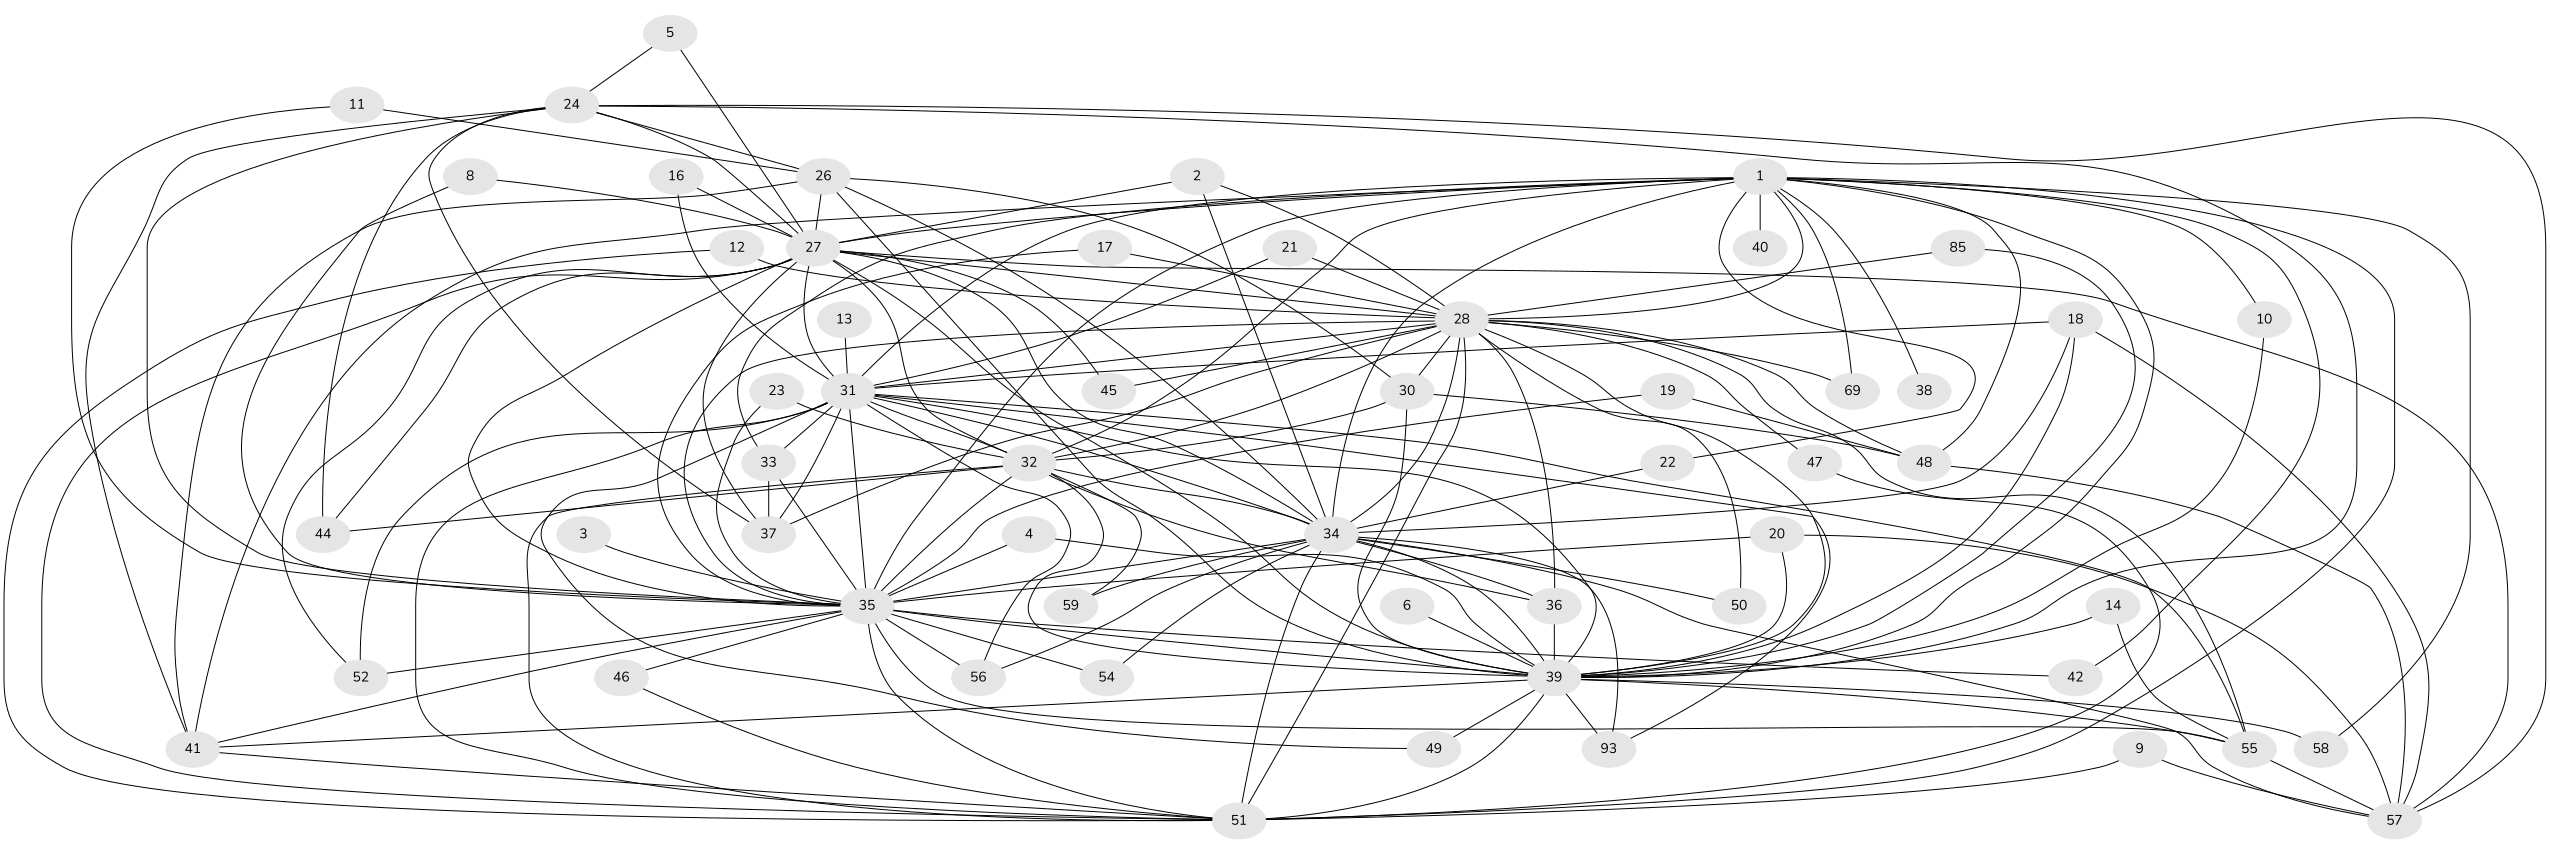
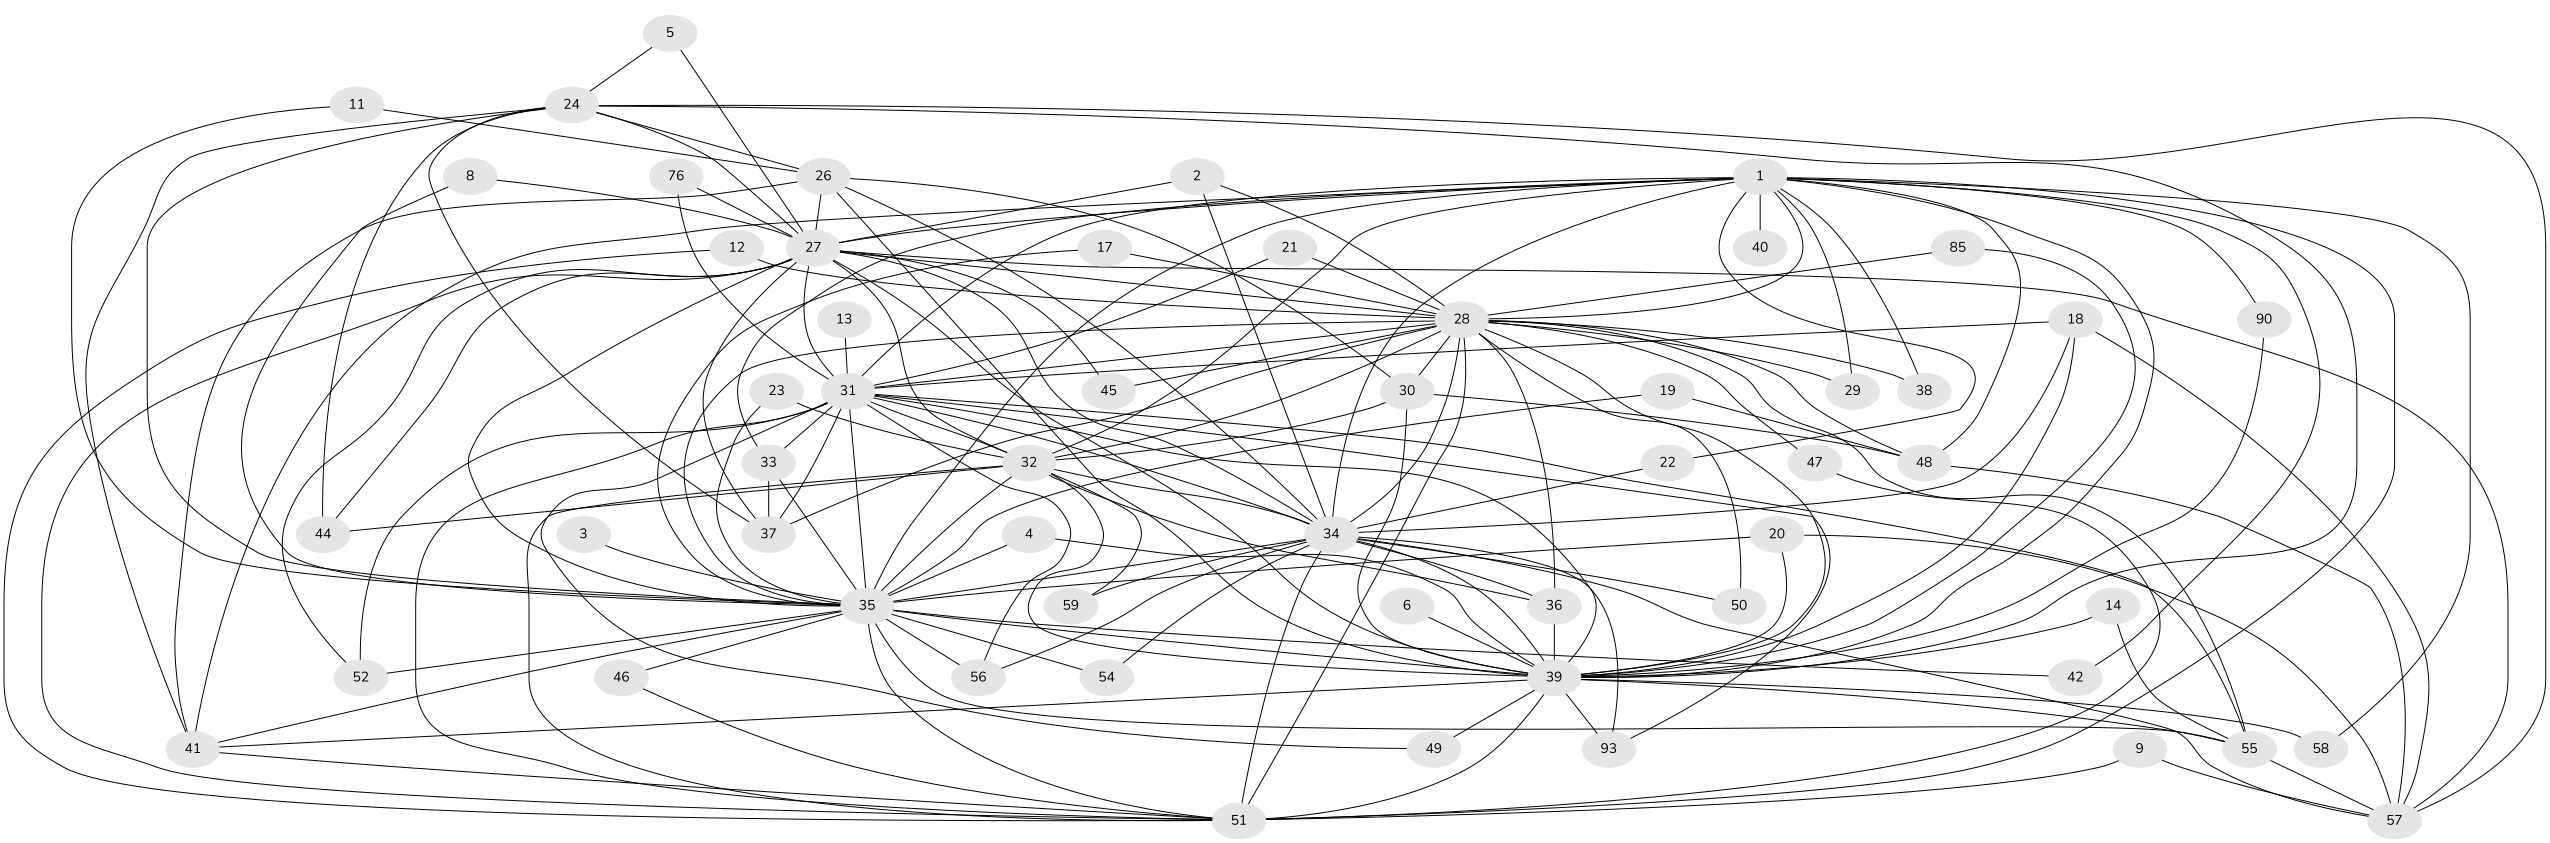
(676, 177) -> (676, 177)
(2264, 320) -> (2264, 320)
none -> (1667, 333)
(1853, 391) -> (1853, 391)
